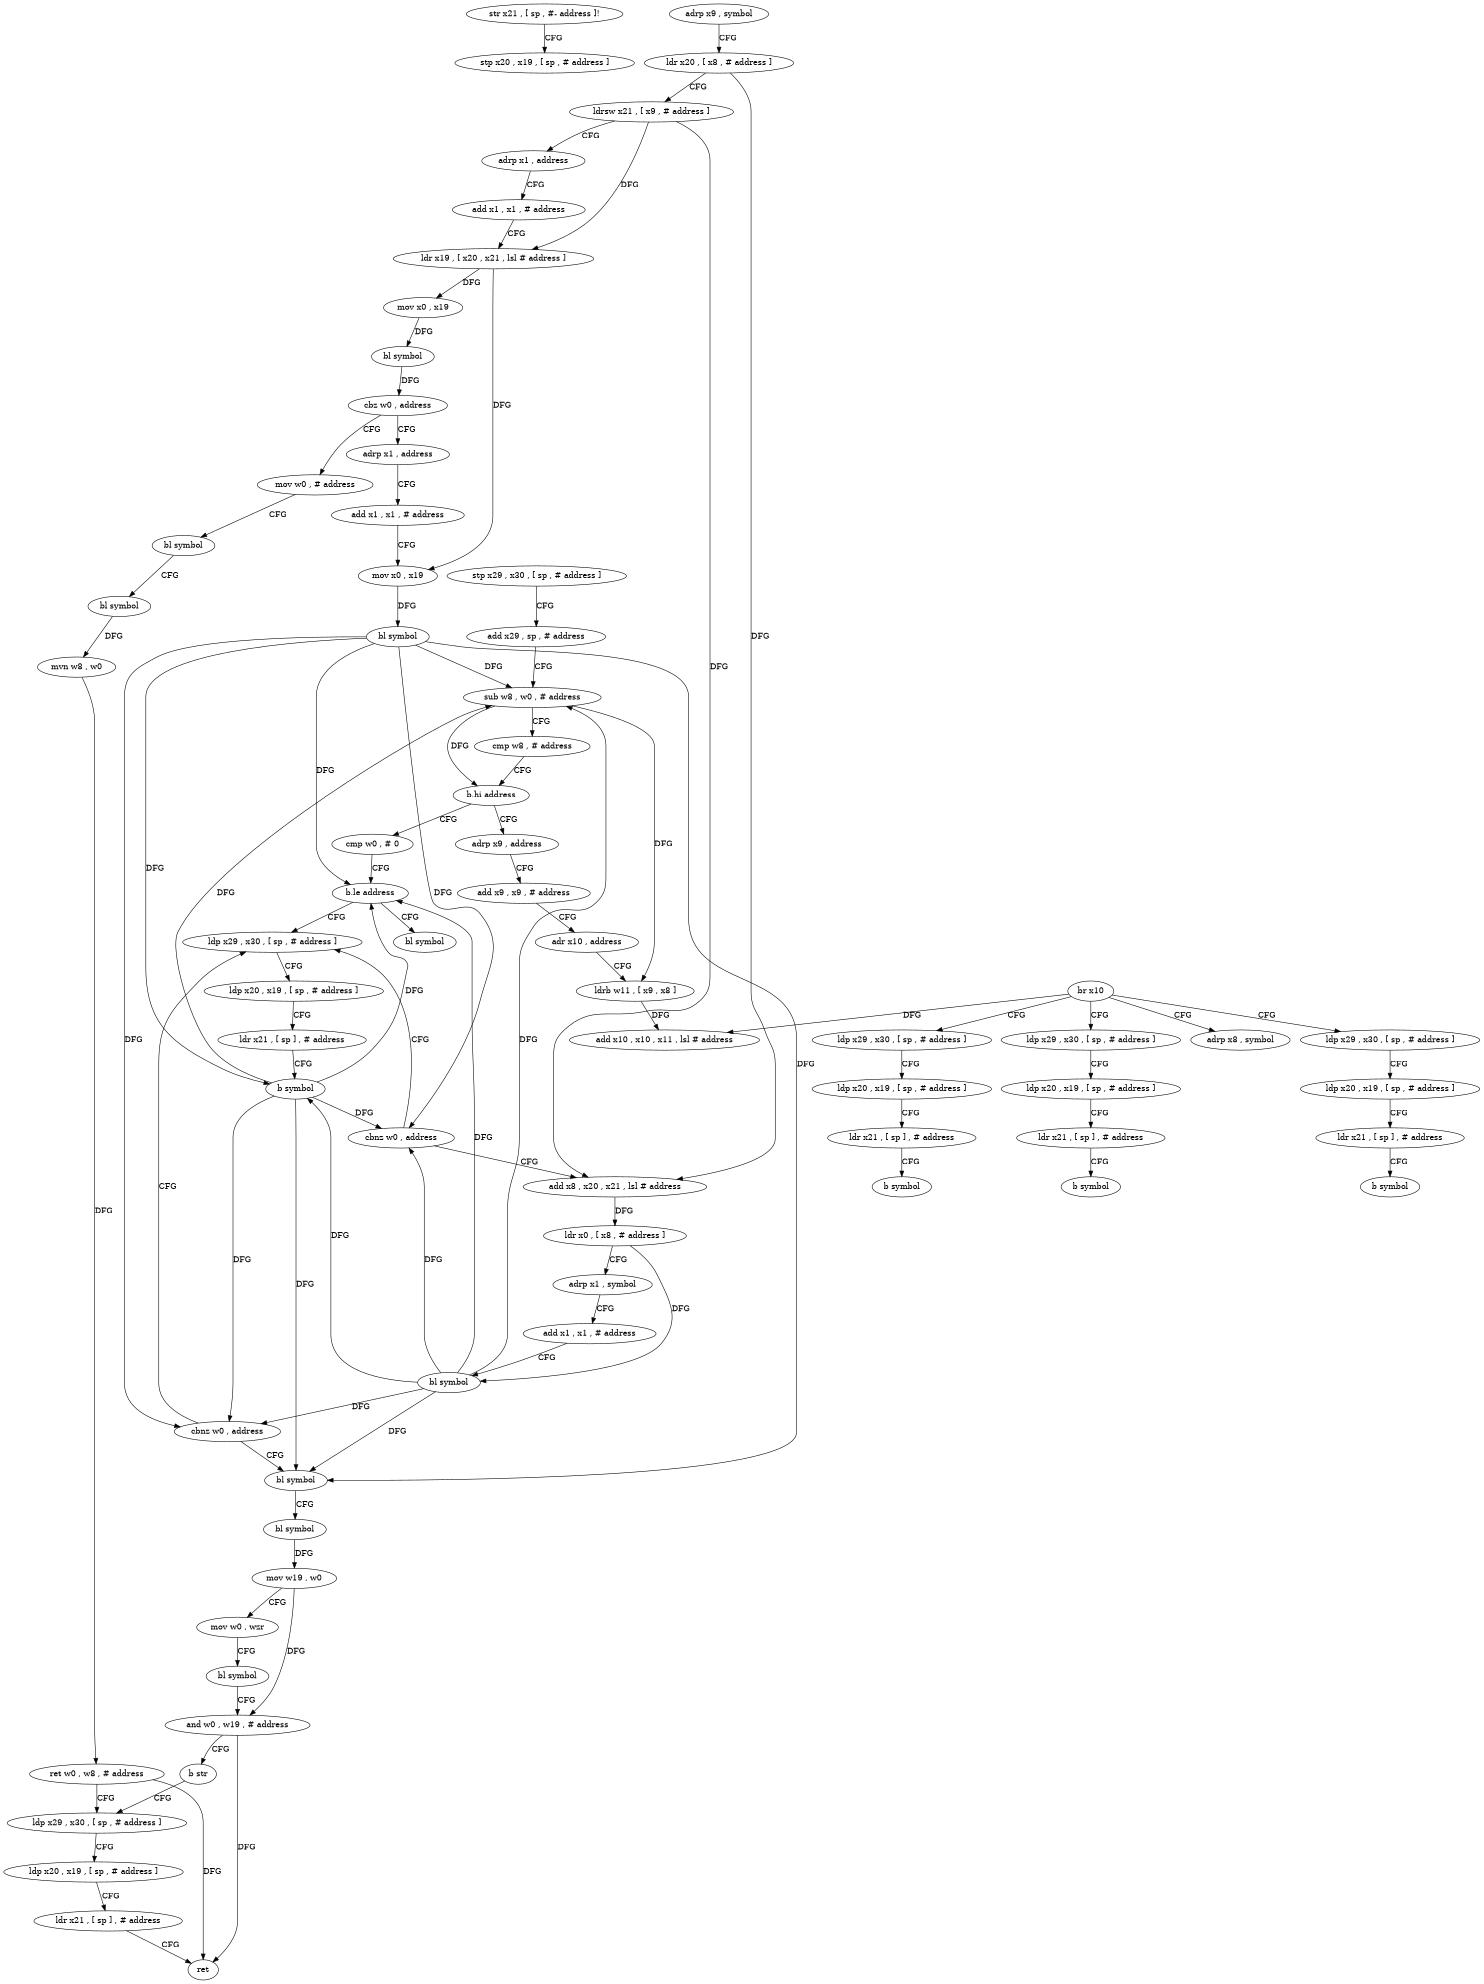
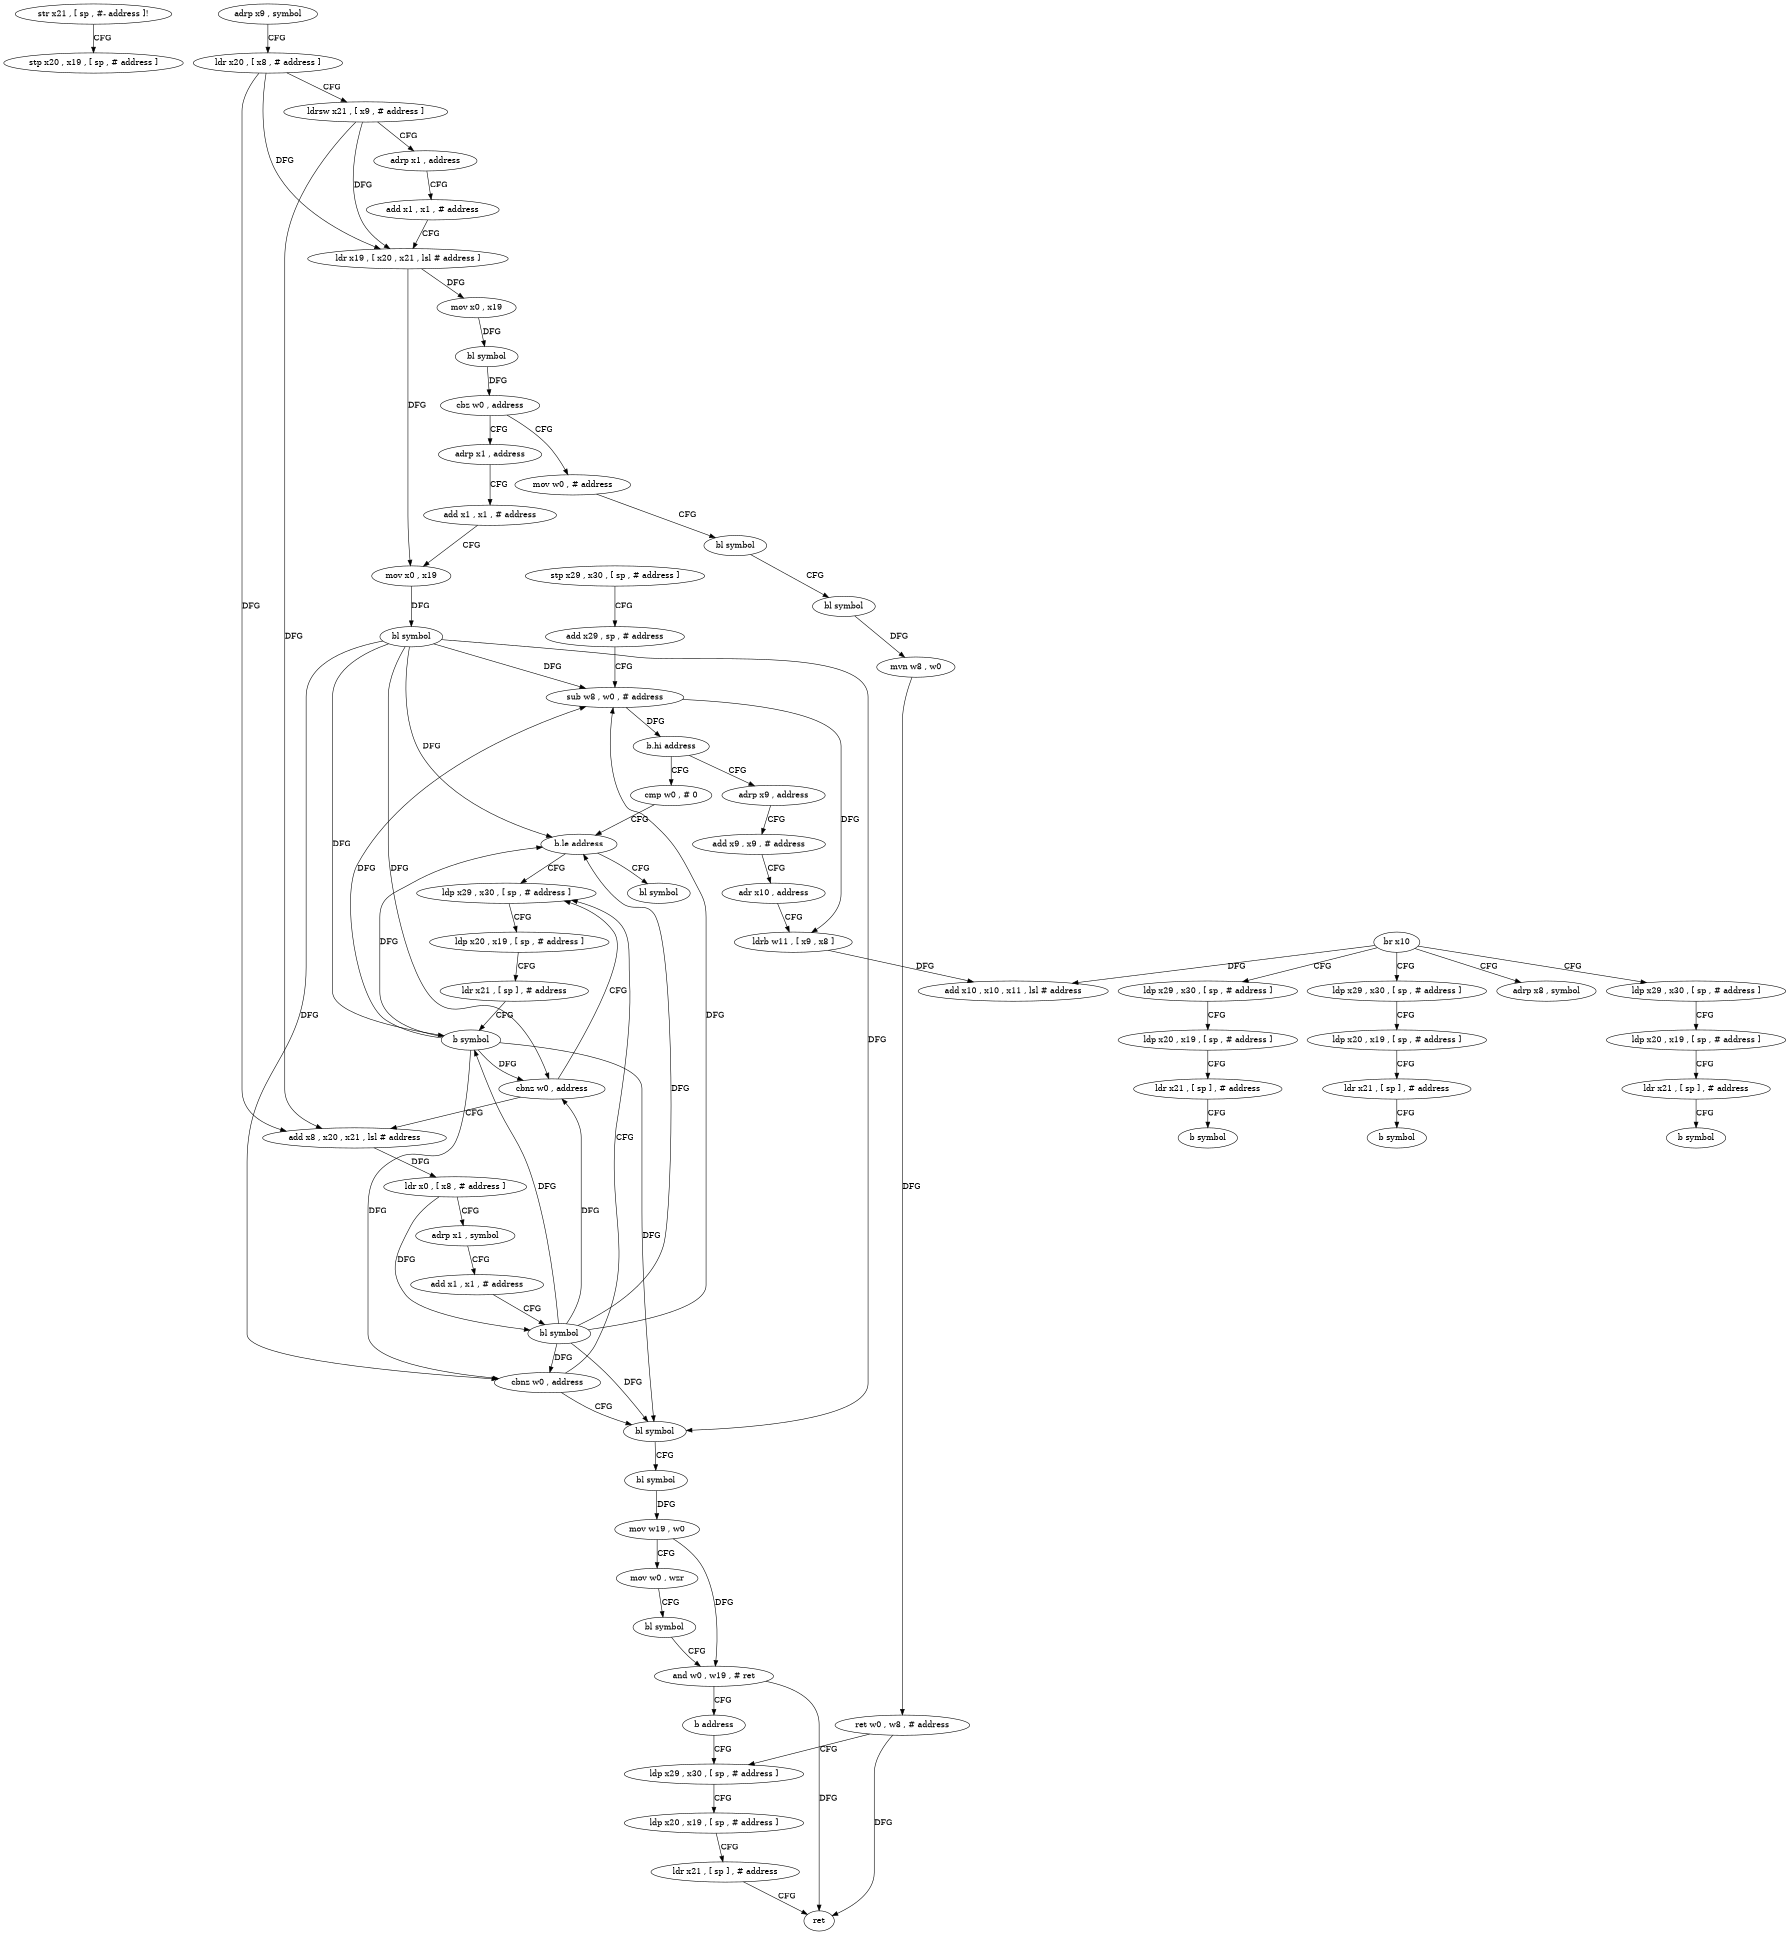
none -> (283, 182)
(532, 746) -> none
(238, 1725) -> (714, 1676)
(198, 1774) -> (714, 1725)
